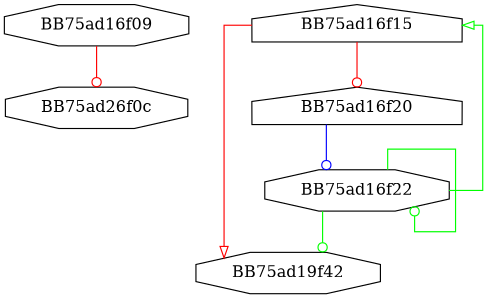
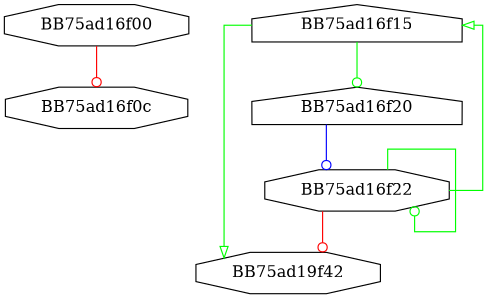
(97, 25) -> (97, 25)
(357, 60) -> (357, 60)
(97, 108) -> (97, 108)
(224, 122) -> (224, 122)
(323, 227) -> (323, 227)
